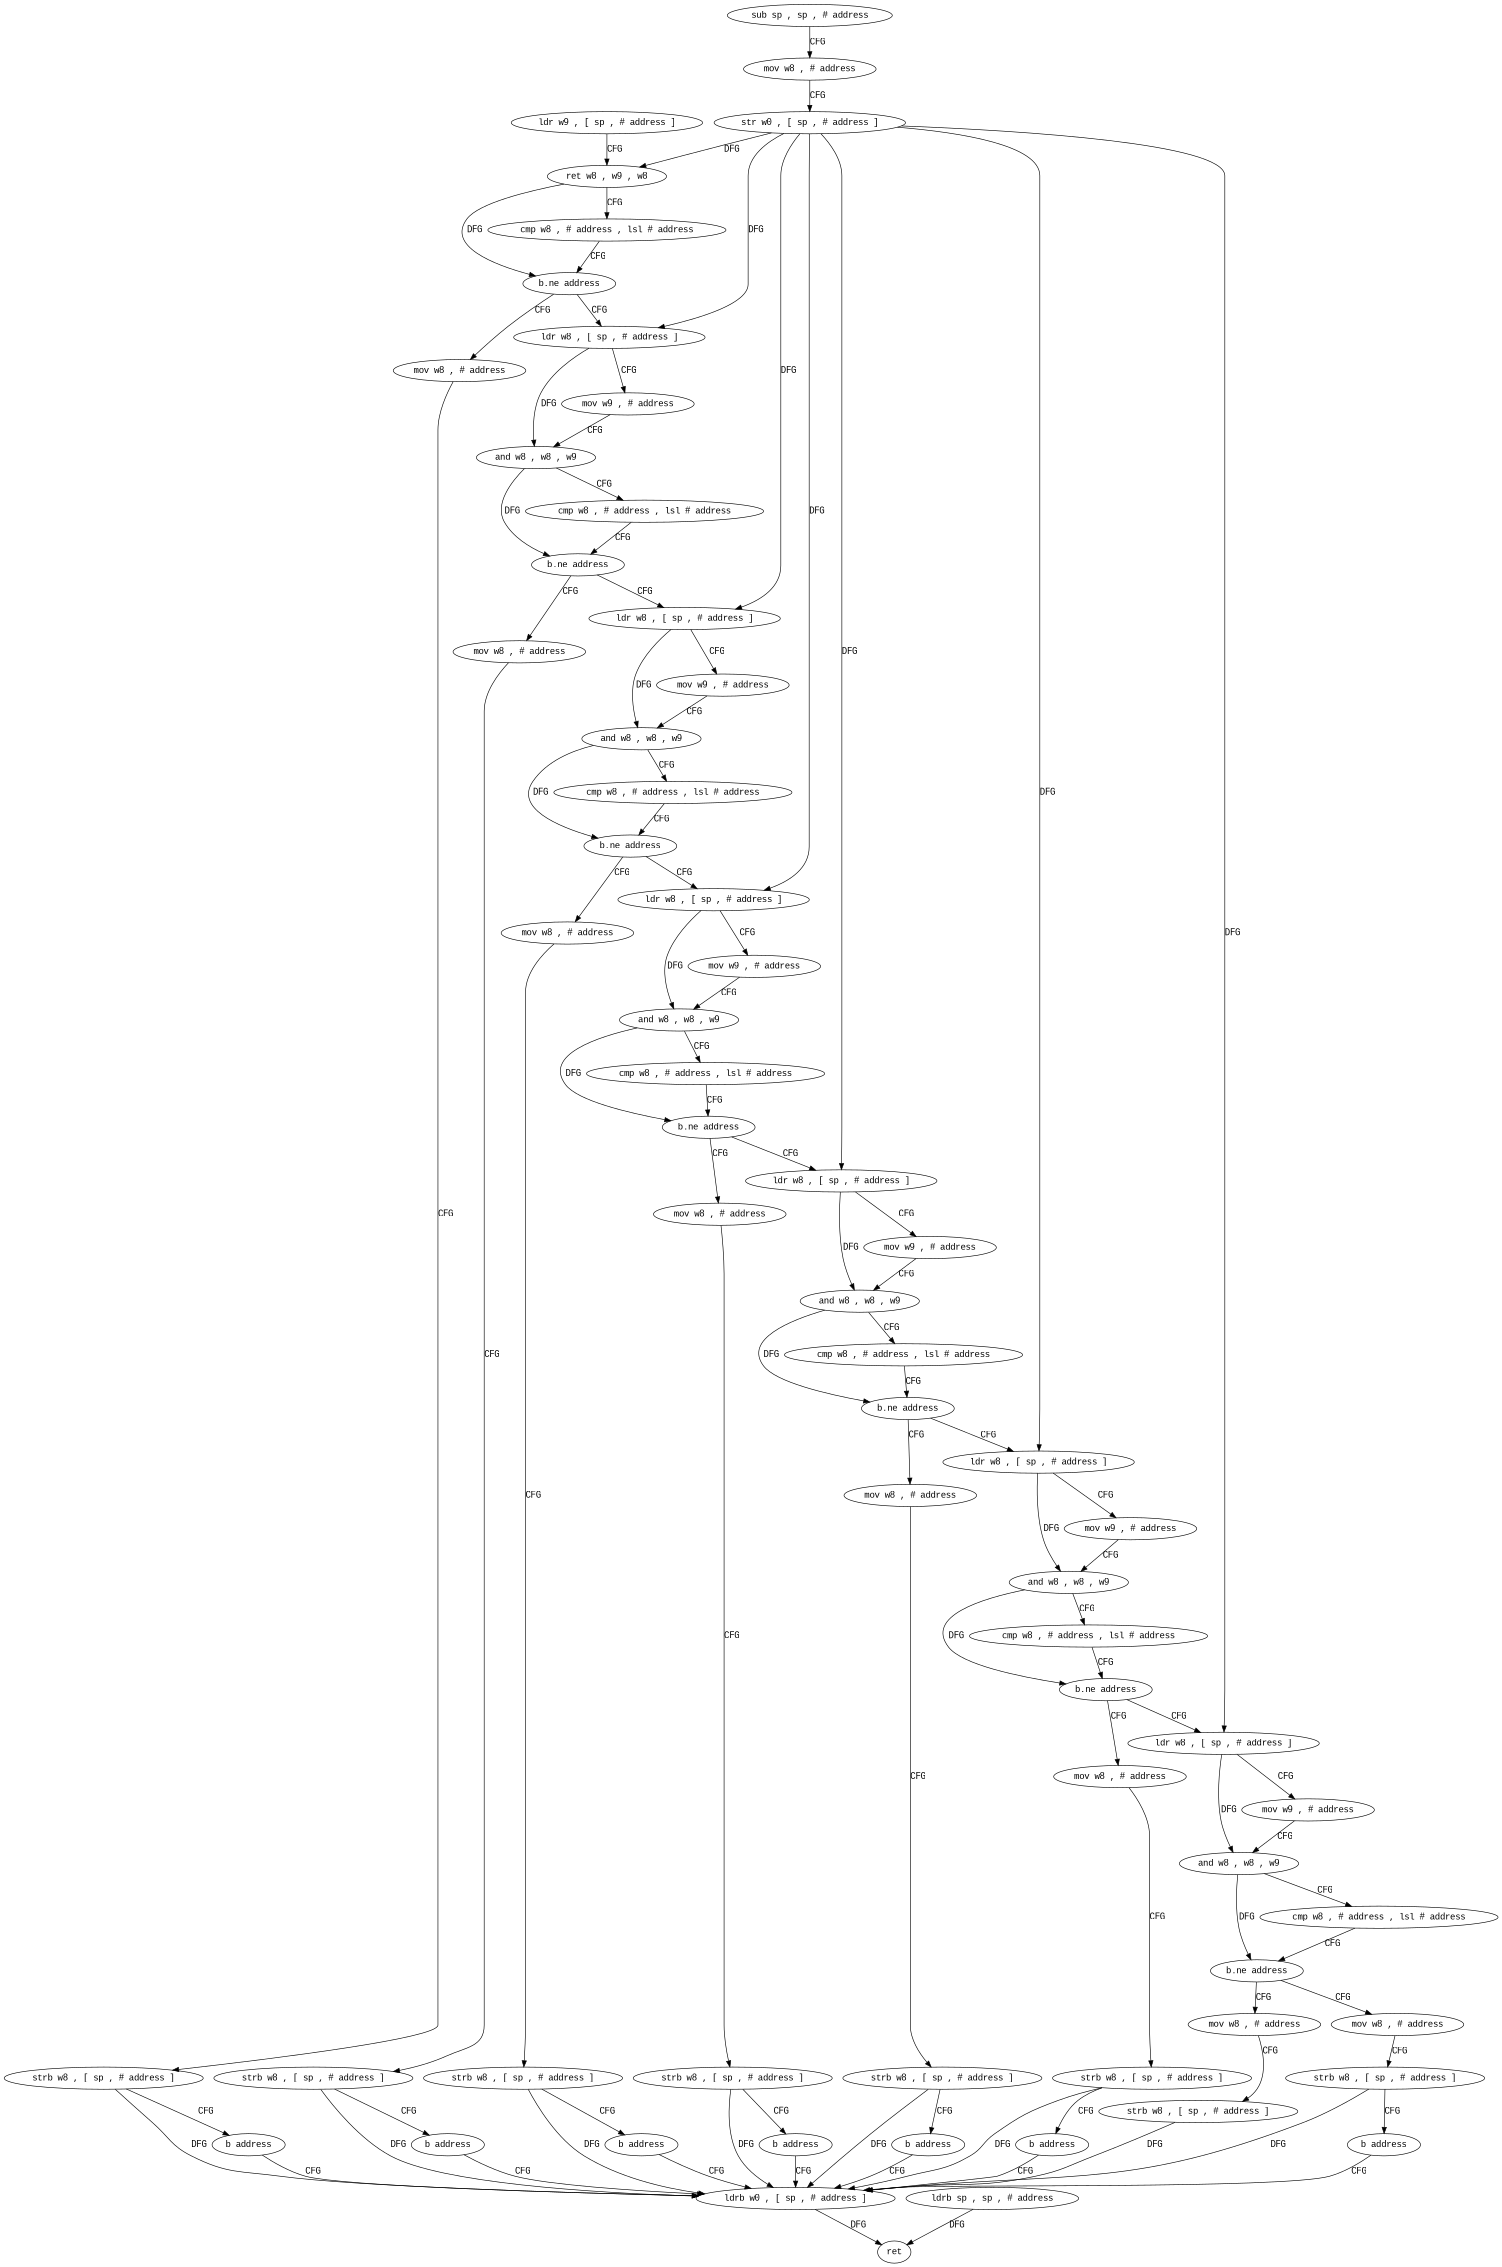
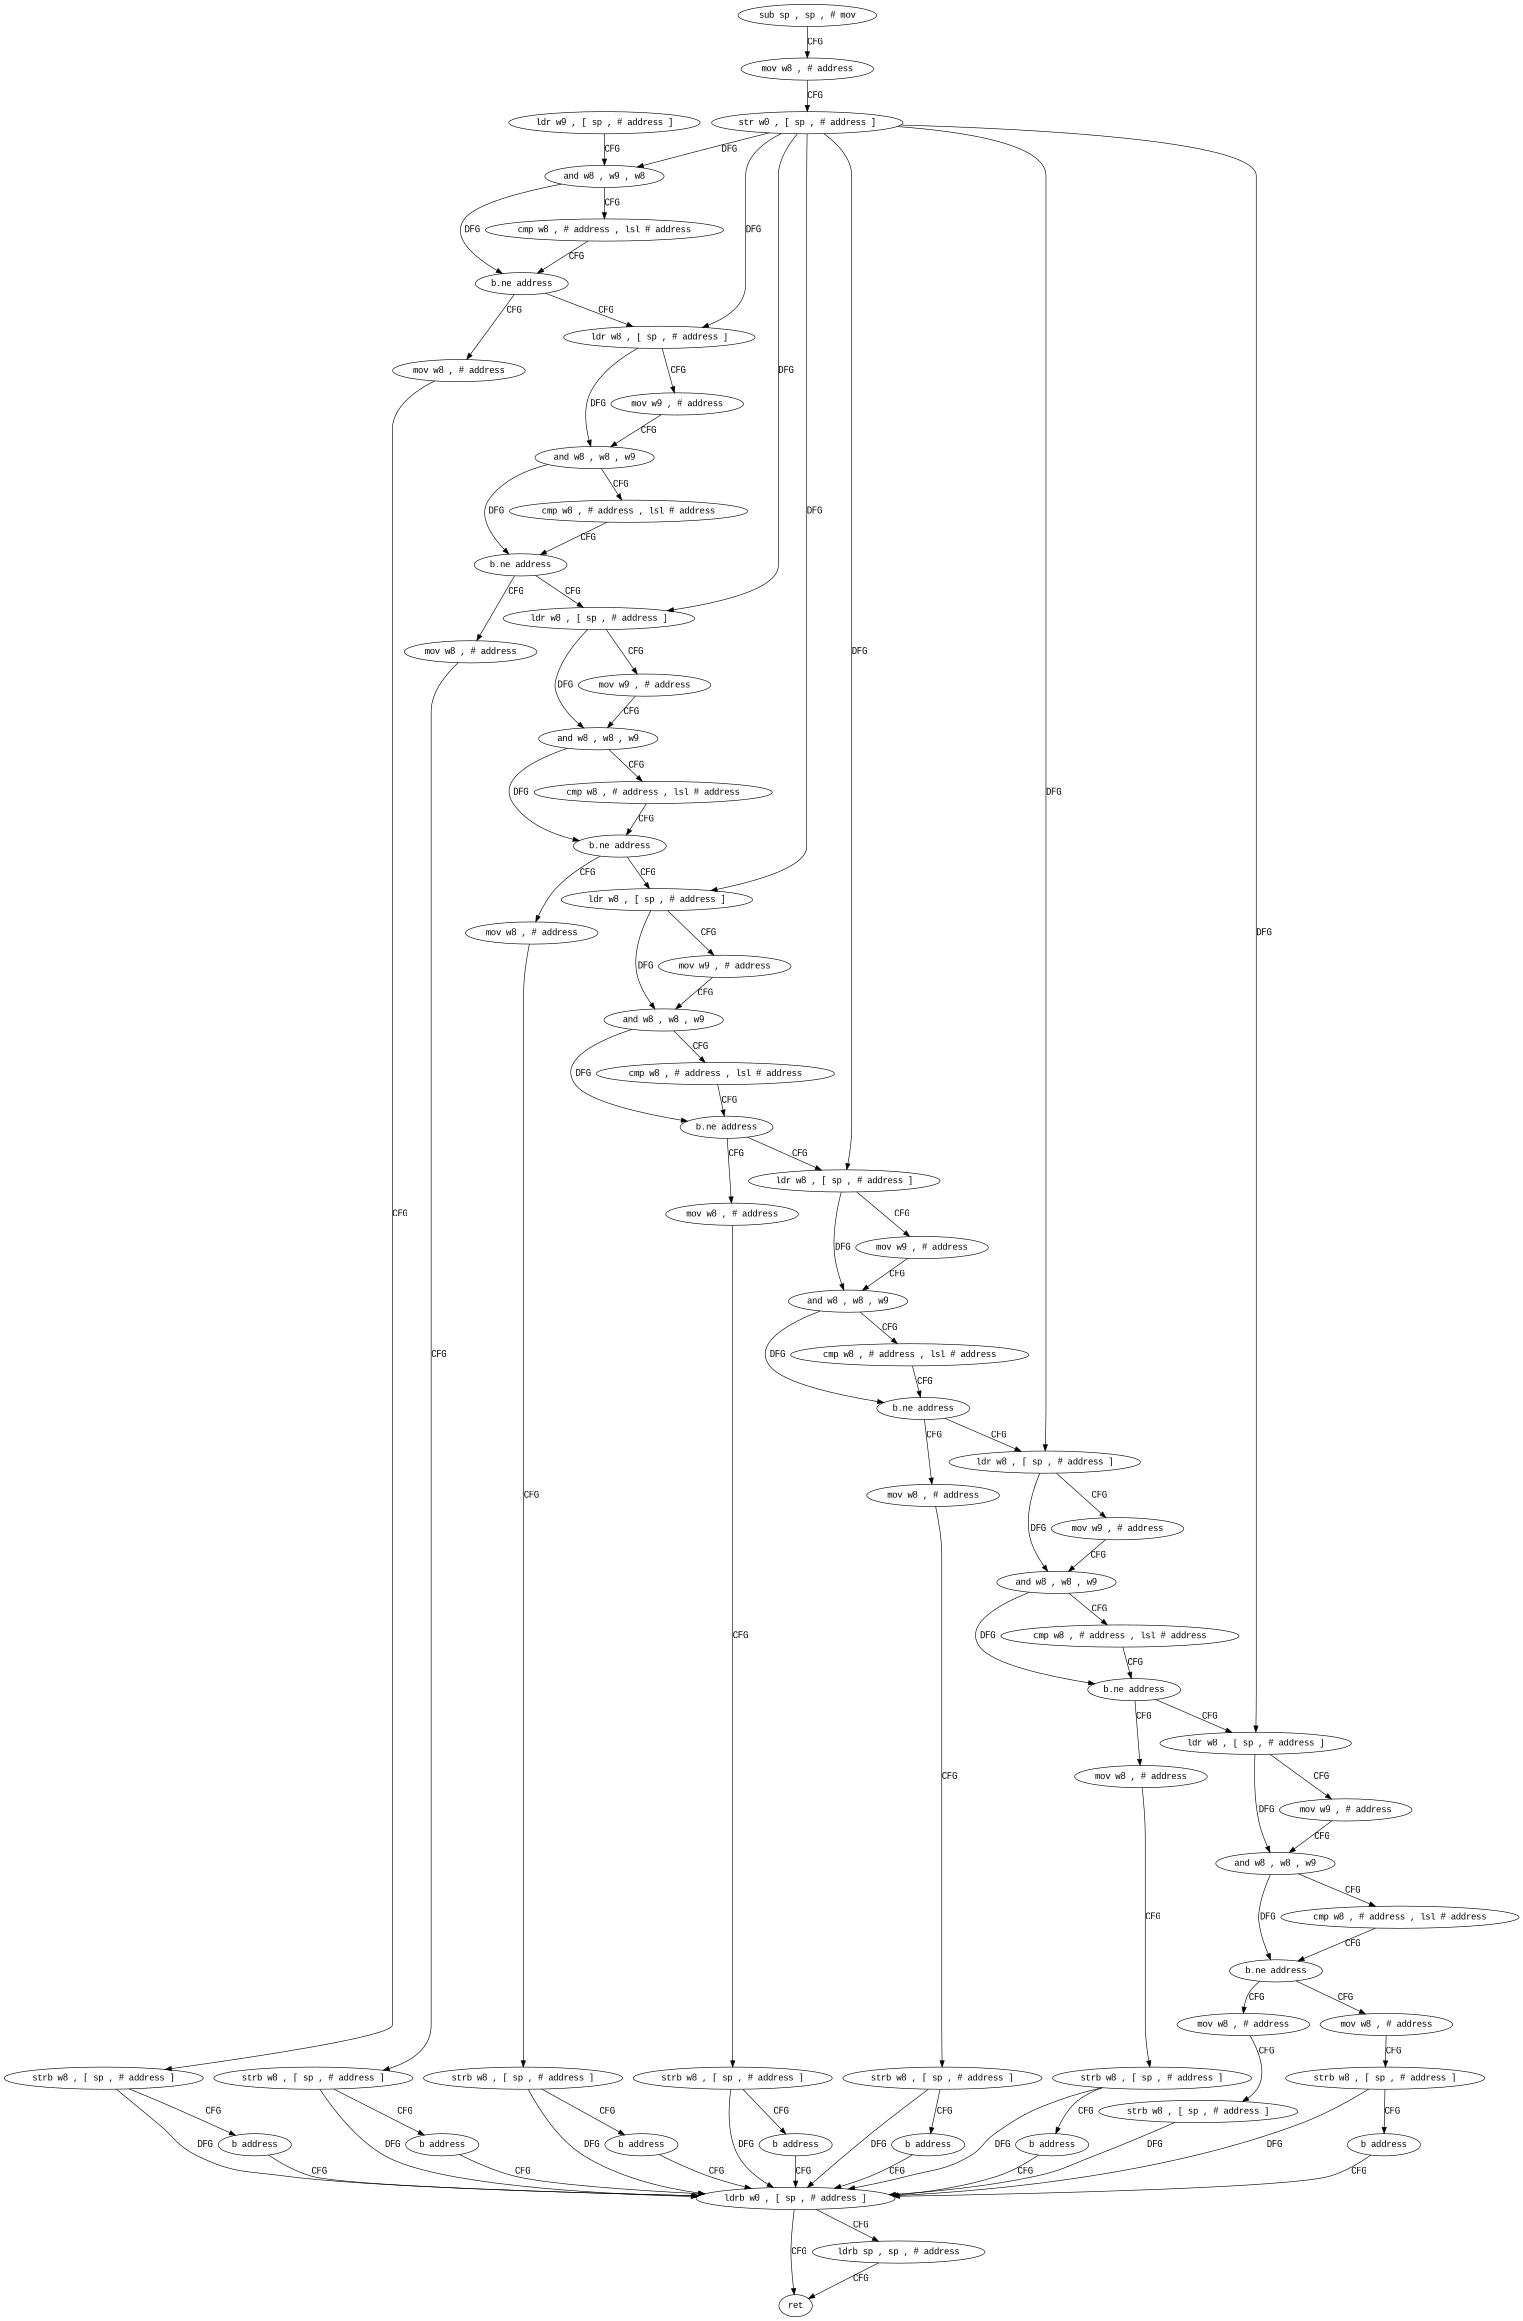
(810, 15) -> (807, 15)
(607, 176) -> (604, 176)
none -> (844, 2224)
(858, 2225) -> (799, 2252)
(957, 2225) -> (861, 2279)
